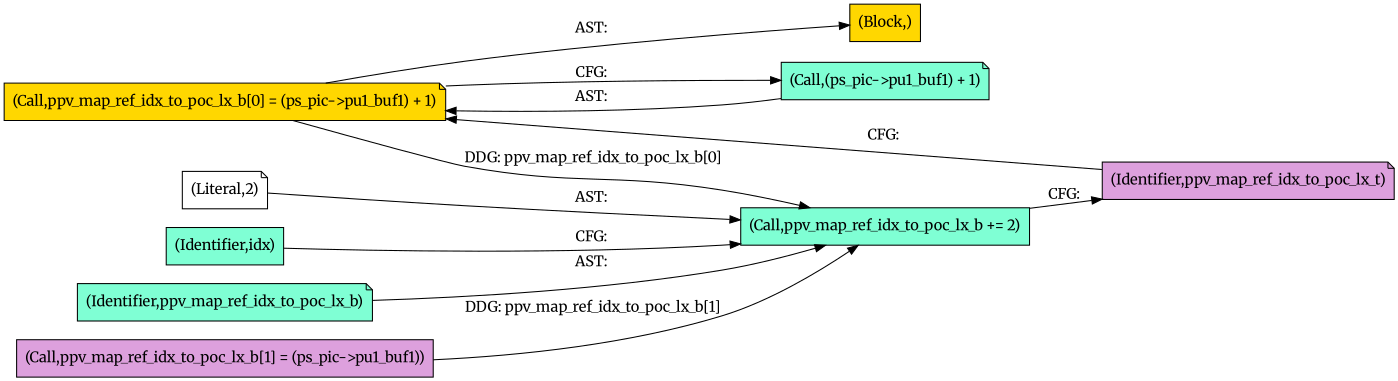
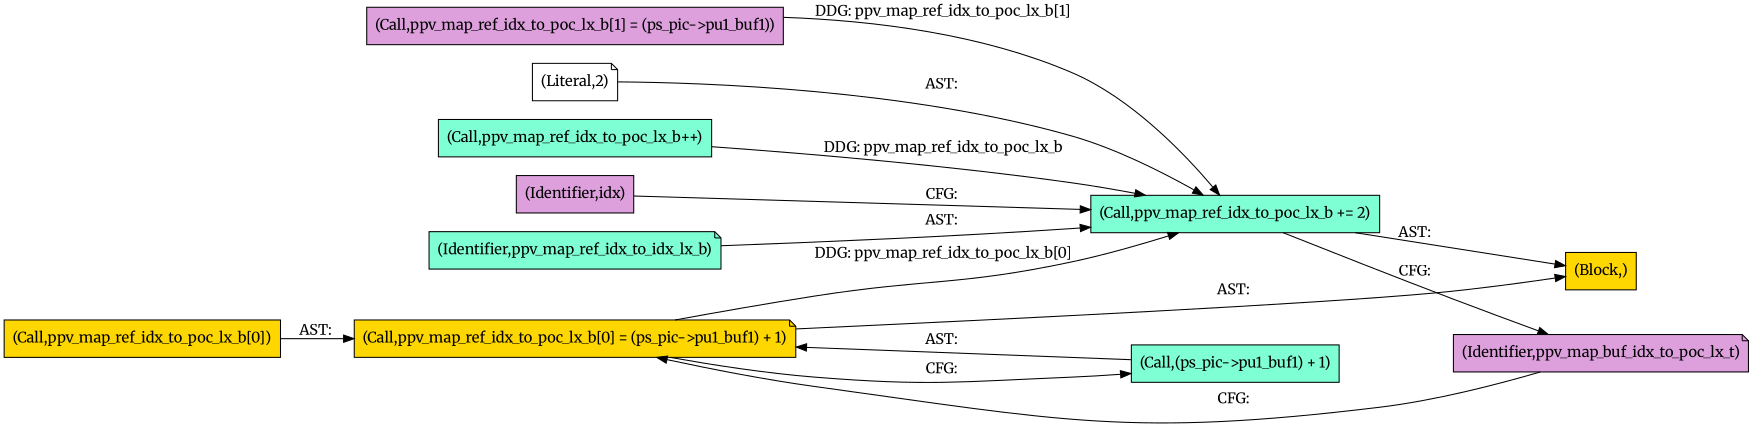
(885, 81) -> (1235, 364)
none -> (575, 138)
(1248, 181) -> (1601, 353)
(225, 246) -> (575, 194)
none -> (1455, 248)
(225, 302) -> (575, 250)
none -> (142, 339)
